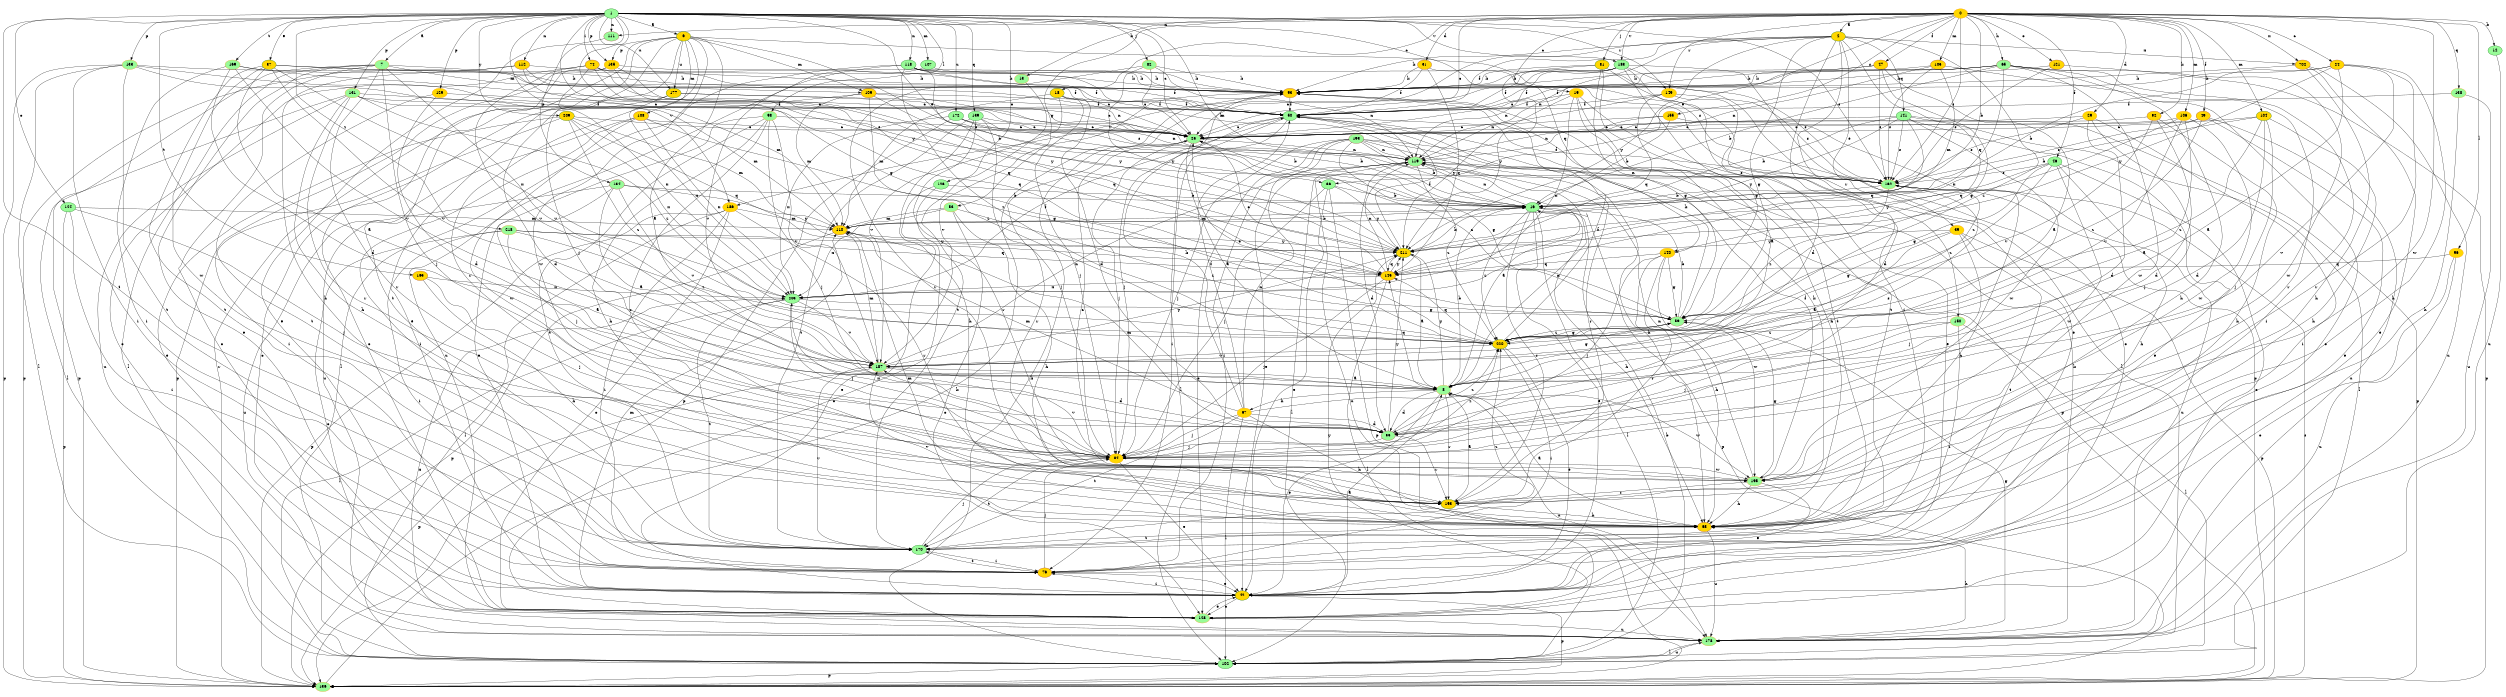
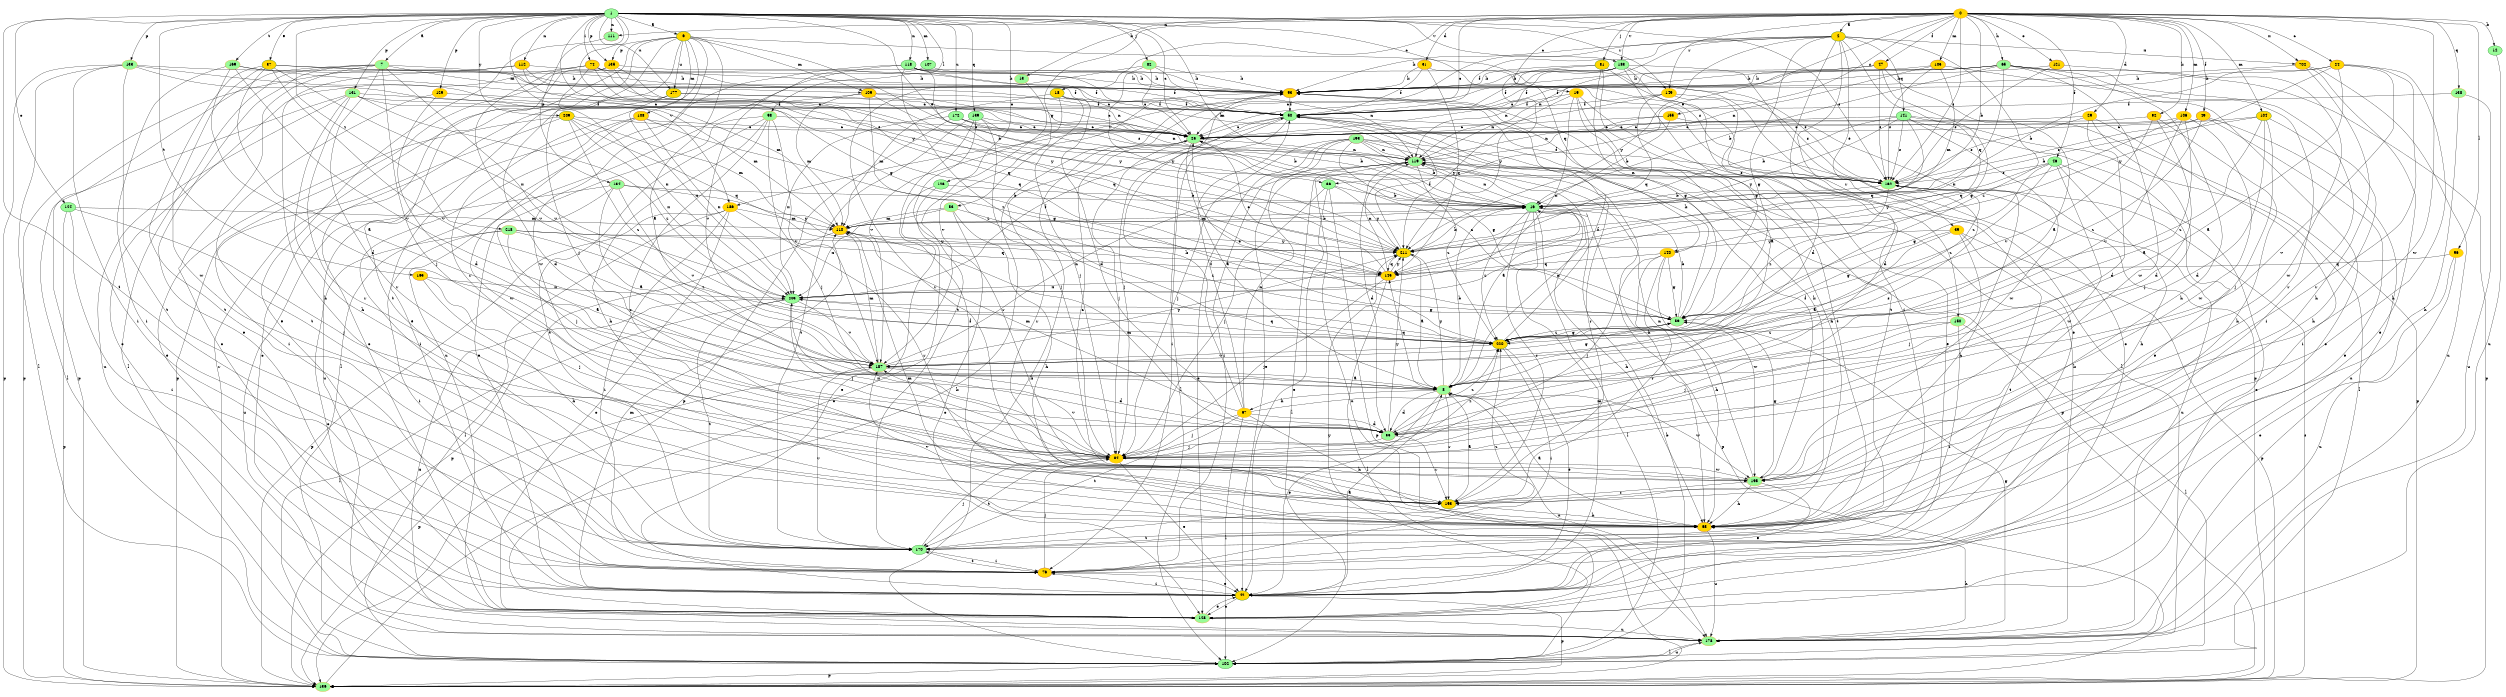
(1447, 314) -> (1166, 314)
(970, 321) -> (970, 321)
(1599, 401) -> (1599, 401)
